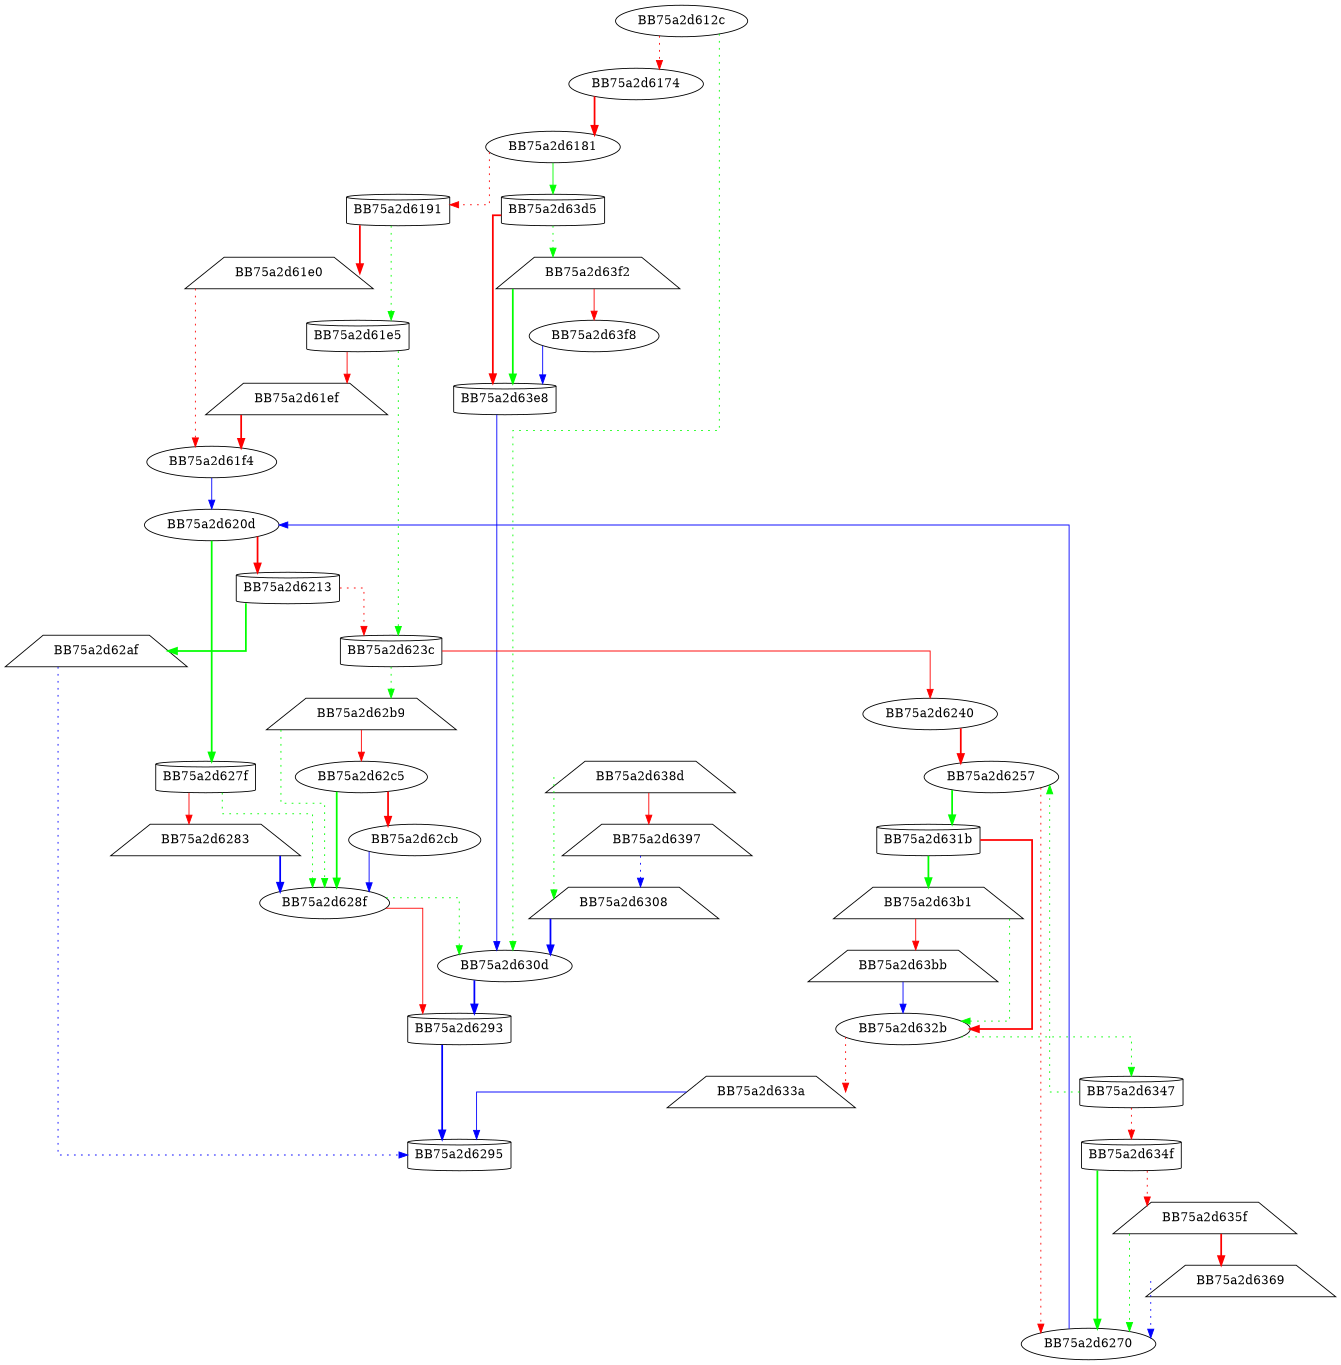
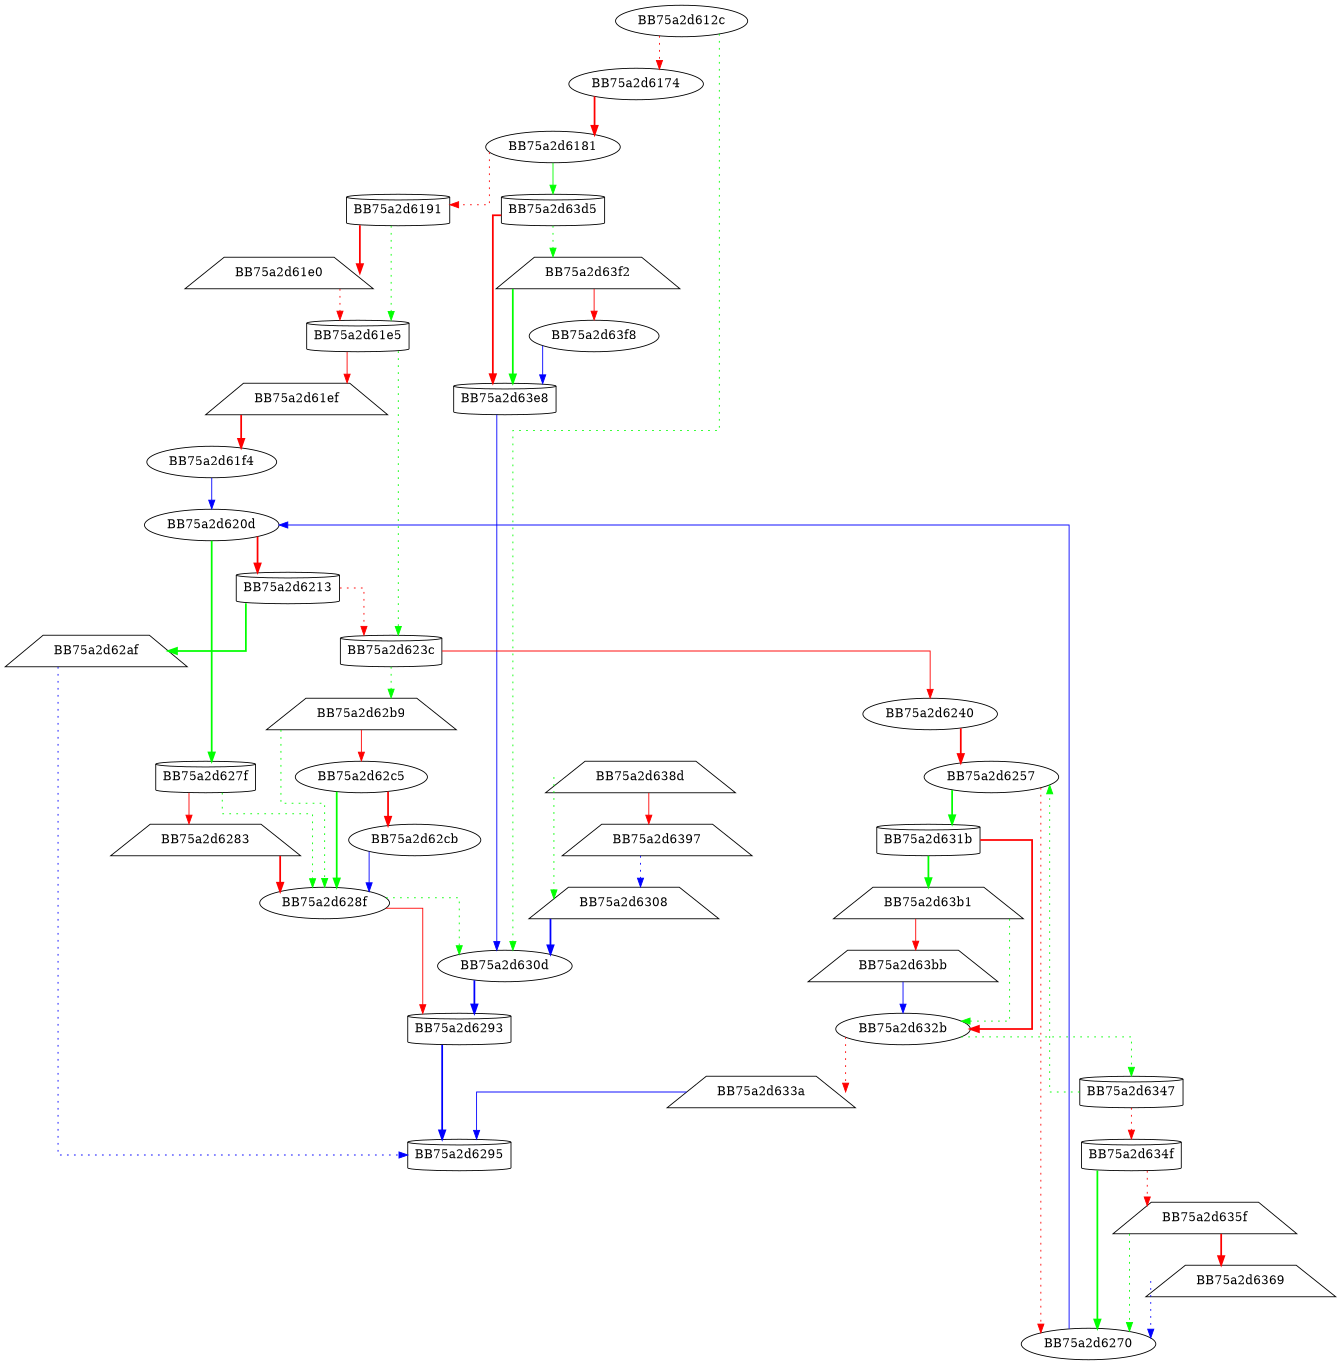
(195, 363) -> (340, 300)
(280, 869) -> (280, 869)
